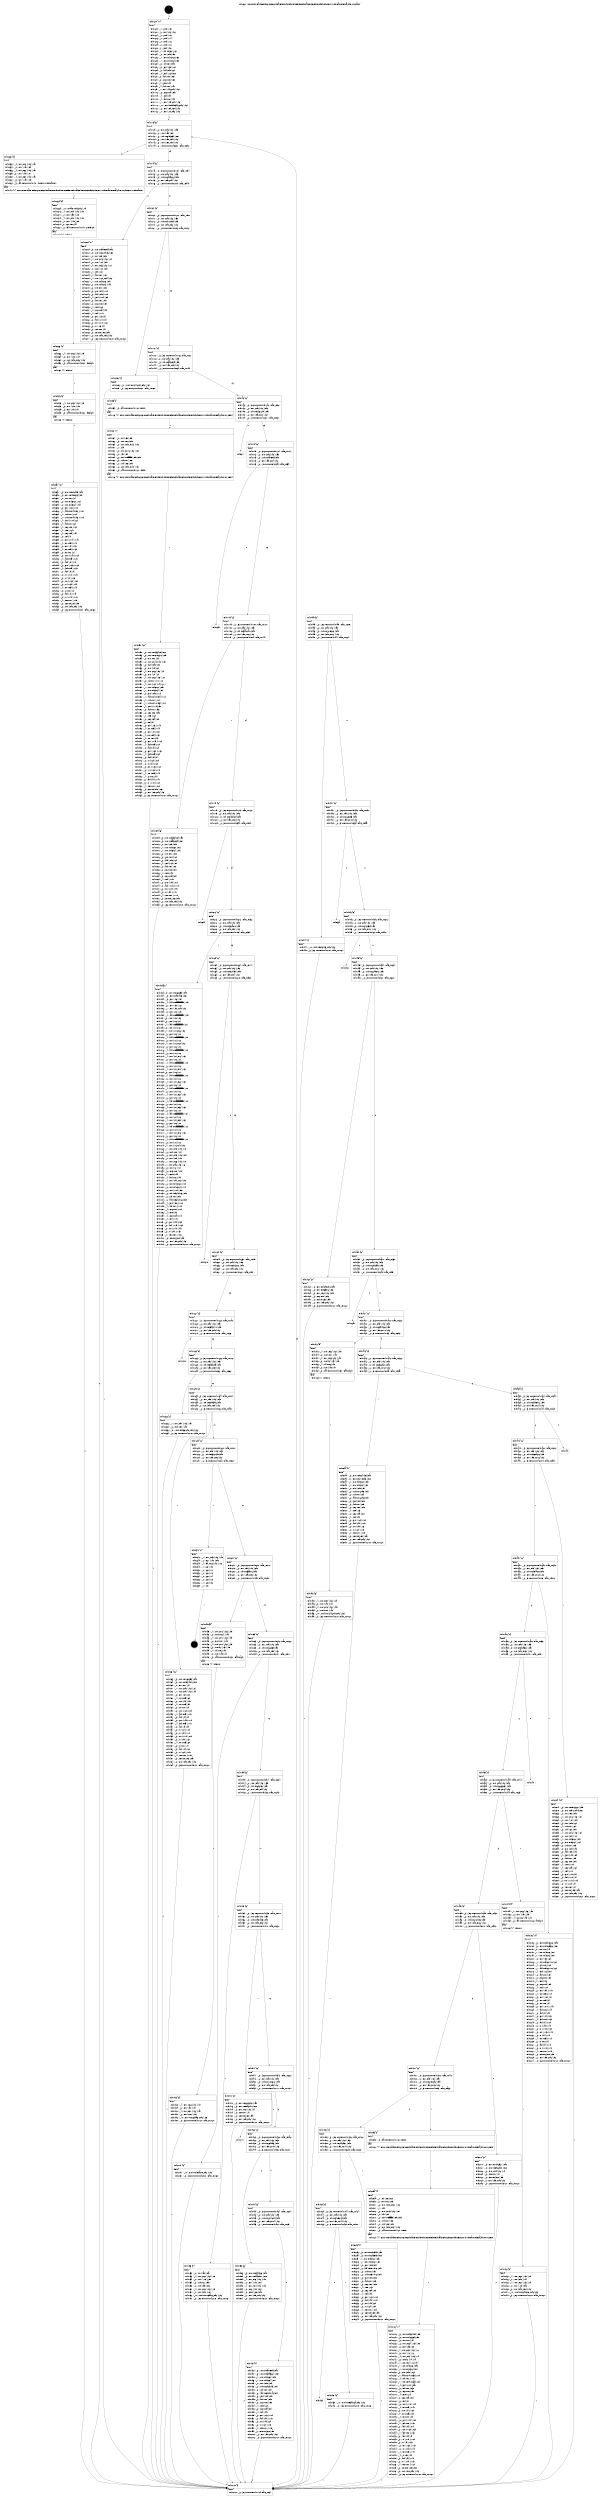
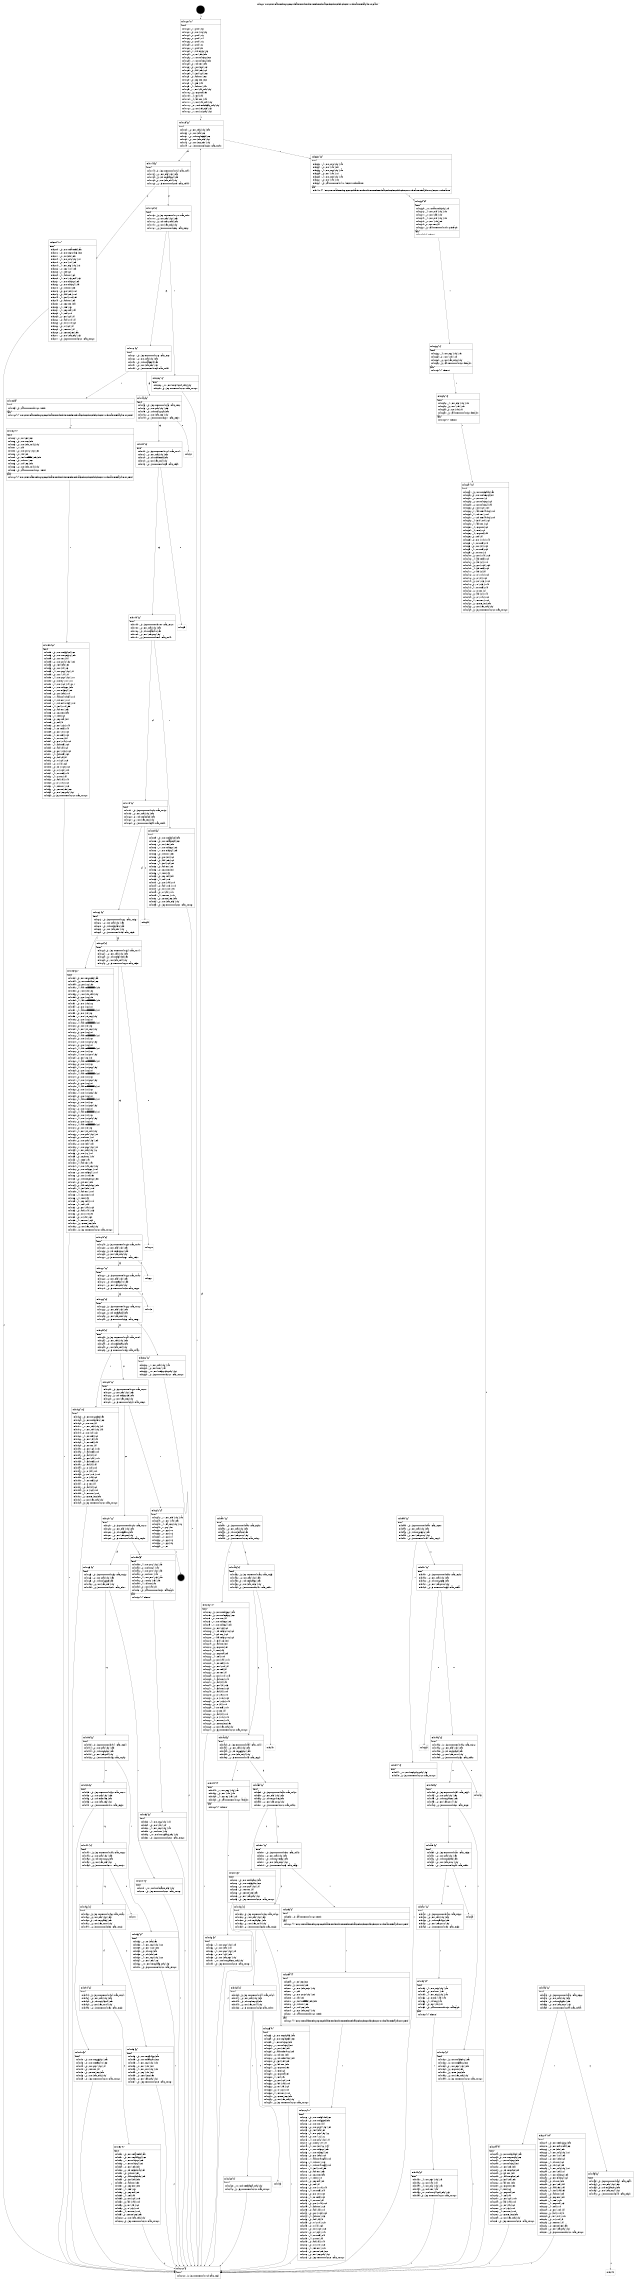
none -> (149, 1279)
(381, 1342) -> none
(535, 1451) -> none
